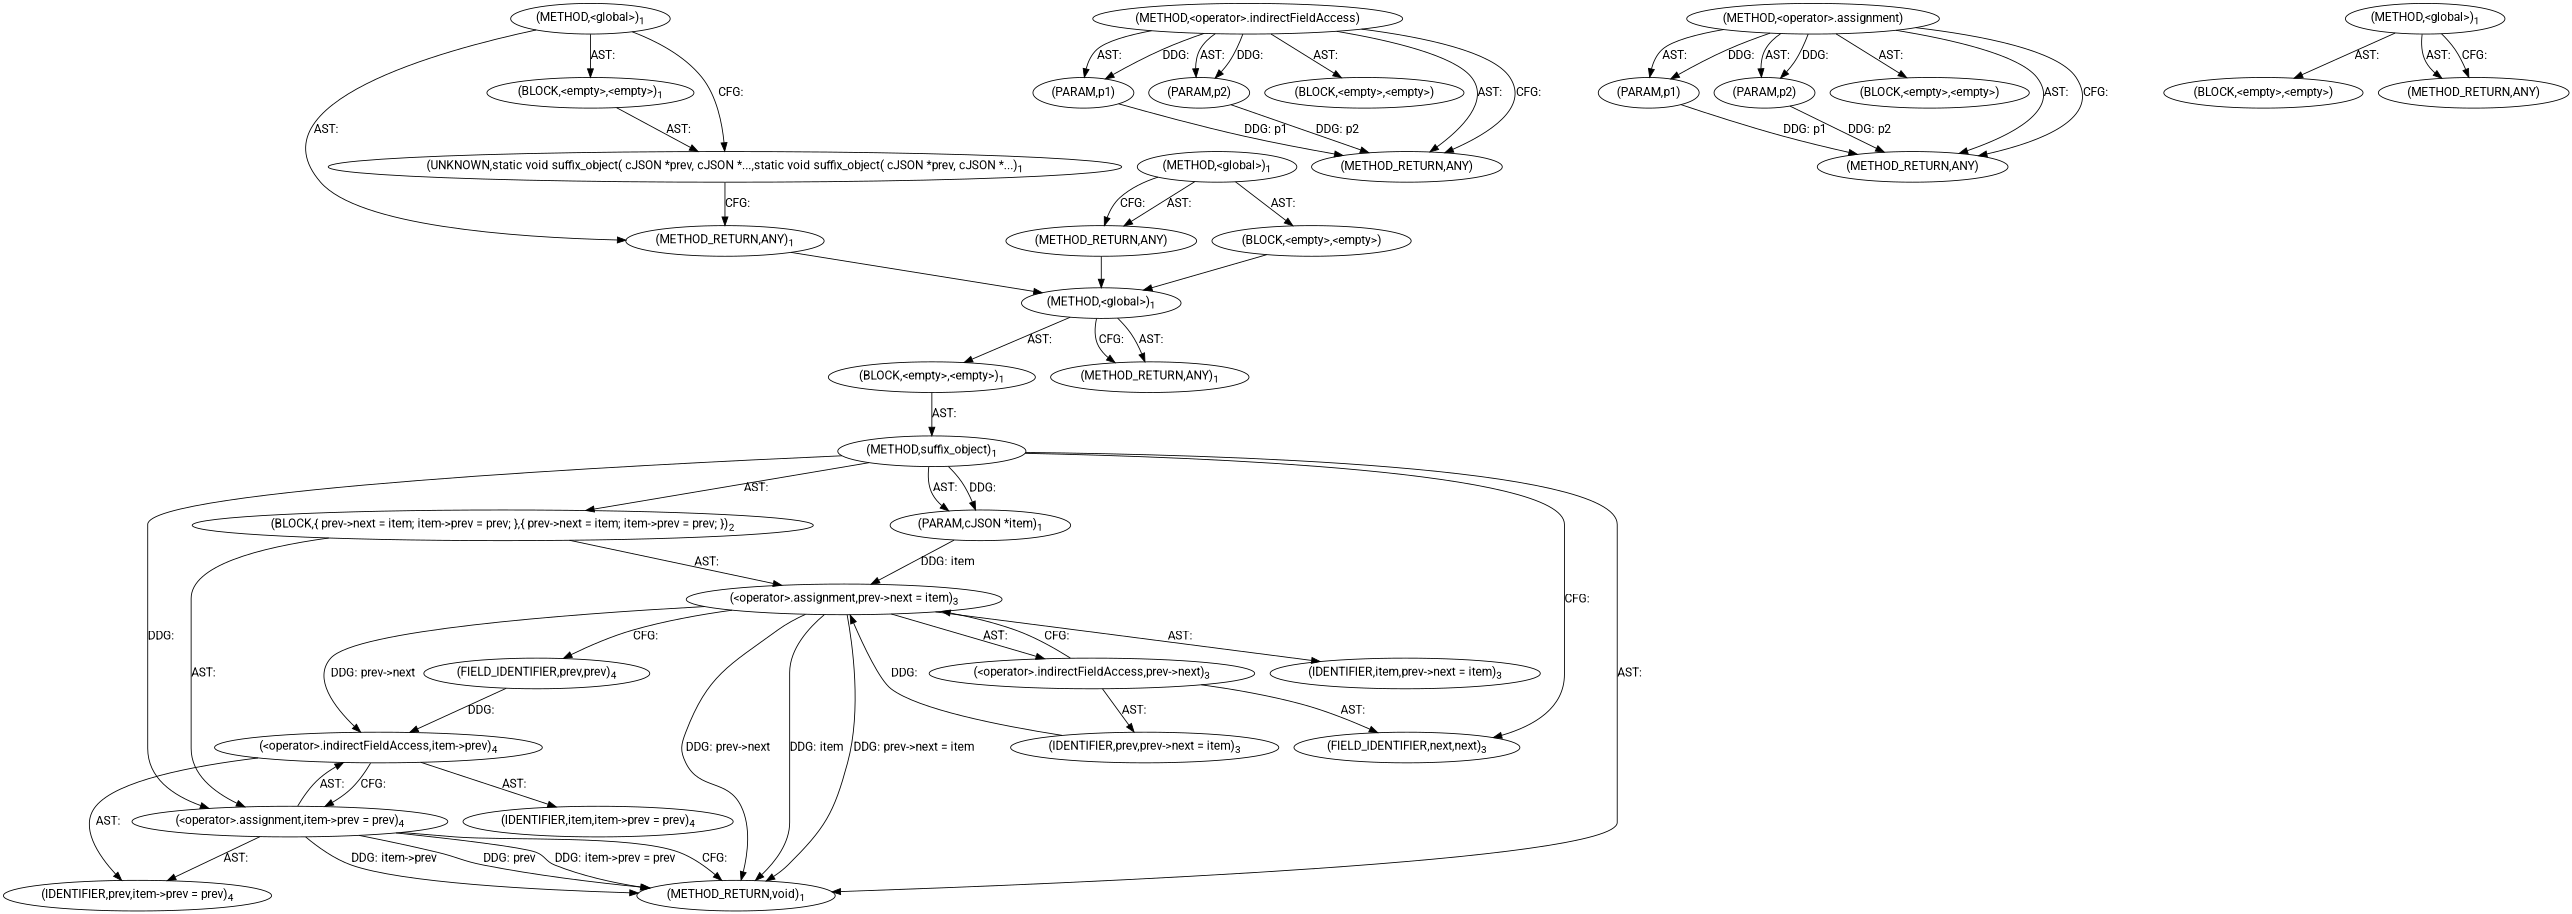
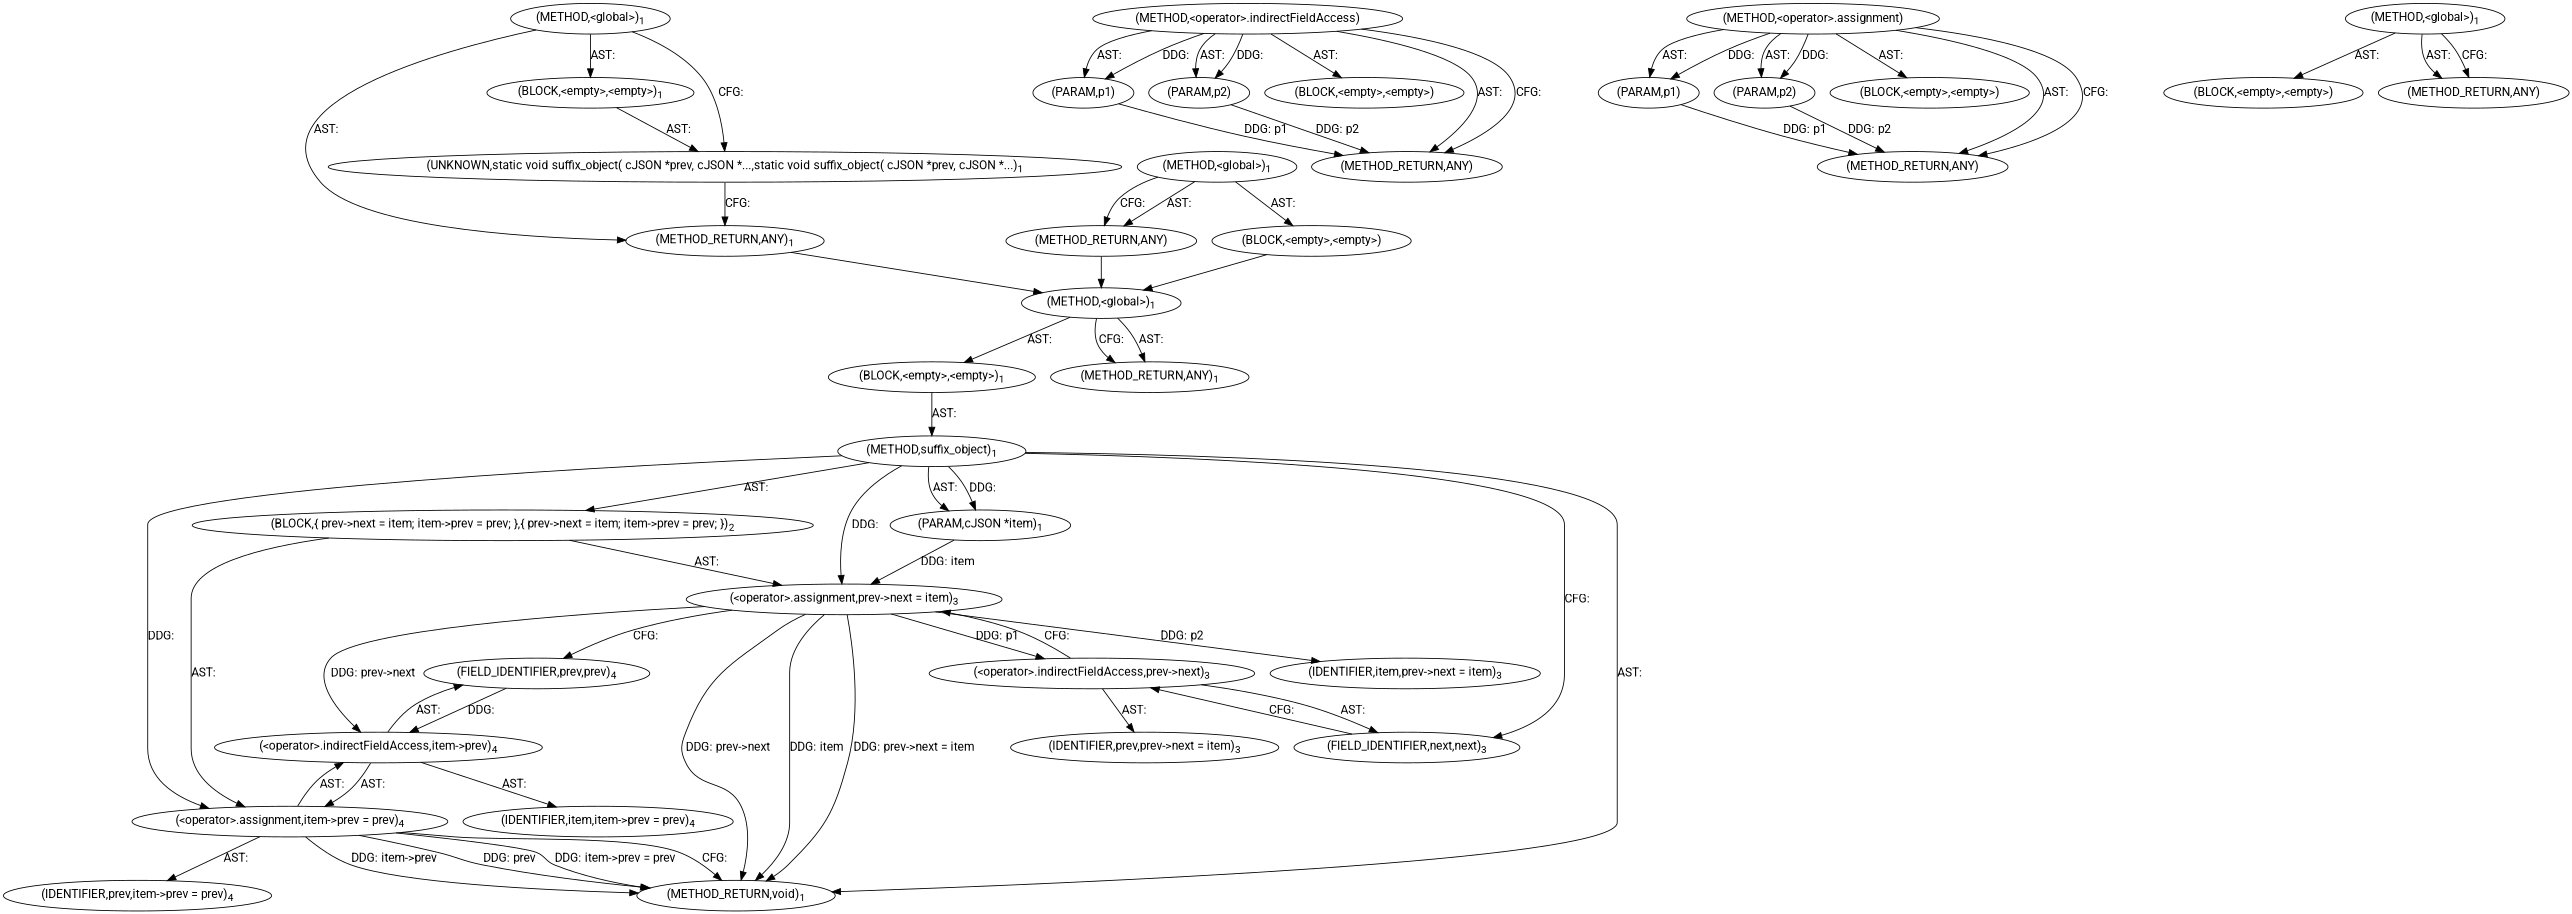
(997, 636) -> (997, 636)
(1182, 636) -> (1182, 636)
(938, 709) -> (852, 510)
none -> (1256, 712)
(136, 783) -> (417, 704)
(375, 785) -> (375, 785)
